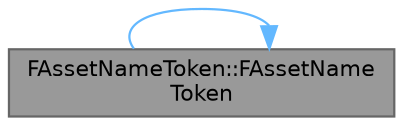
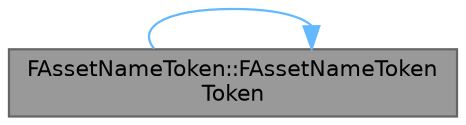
(202, 83) -> (233, 83)
